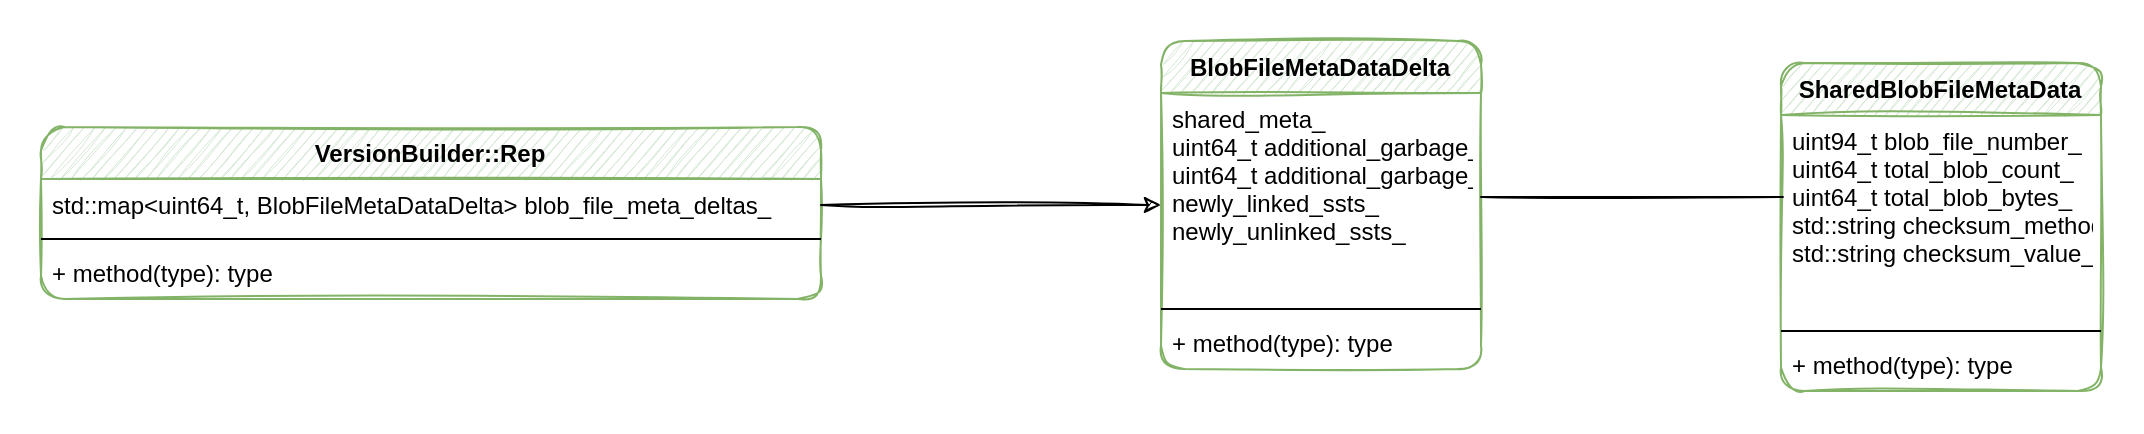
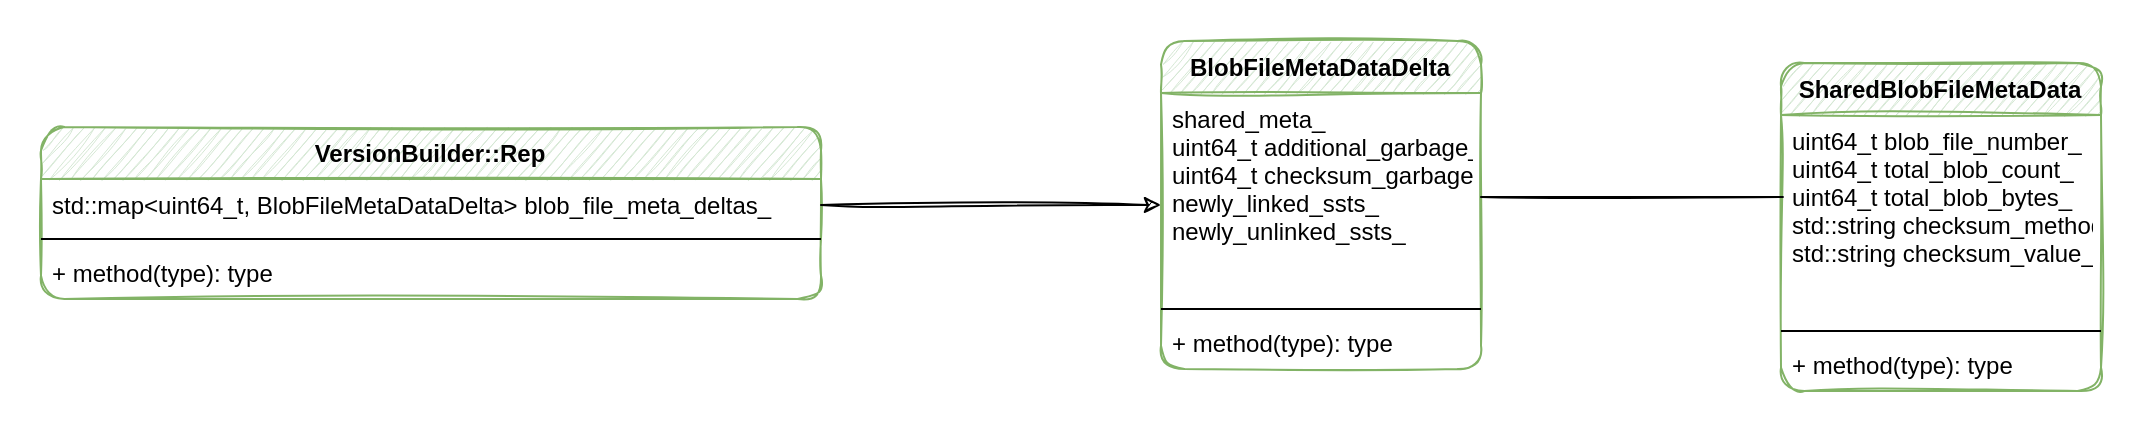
(1253, 120) -> (1253, 120)
(1951, 142) -> (1951, 142)
